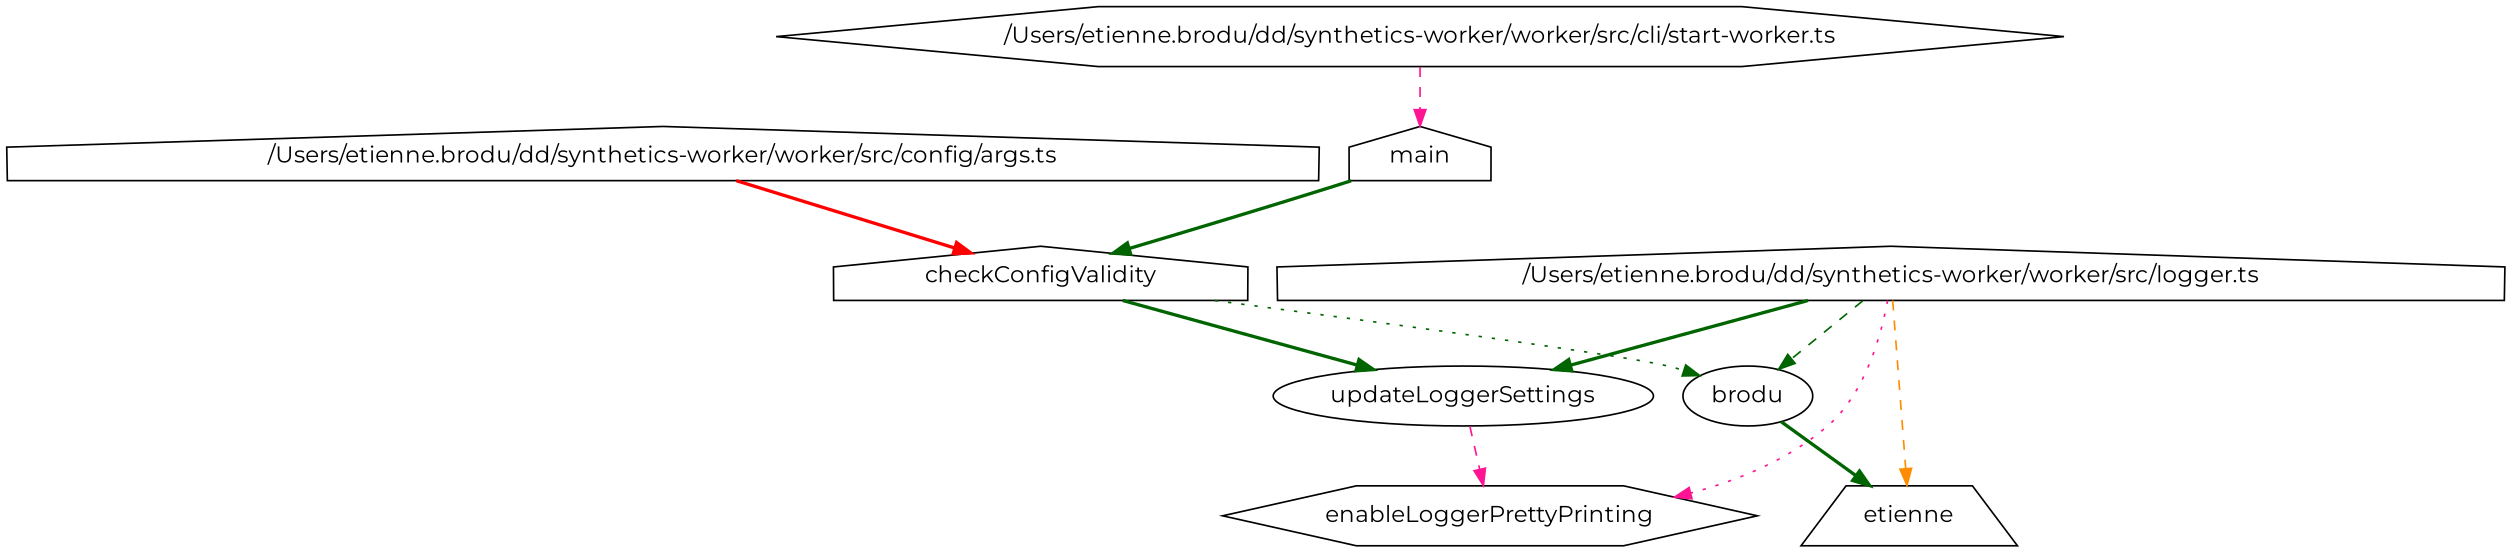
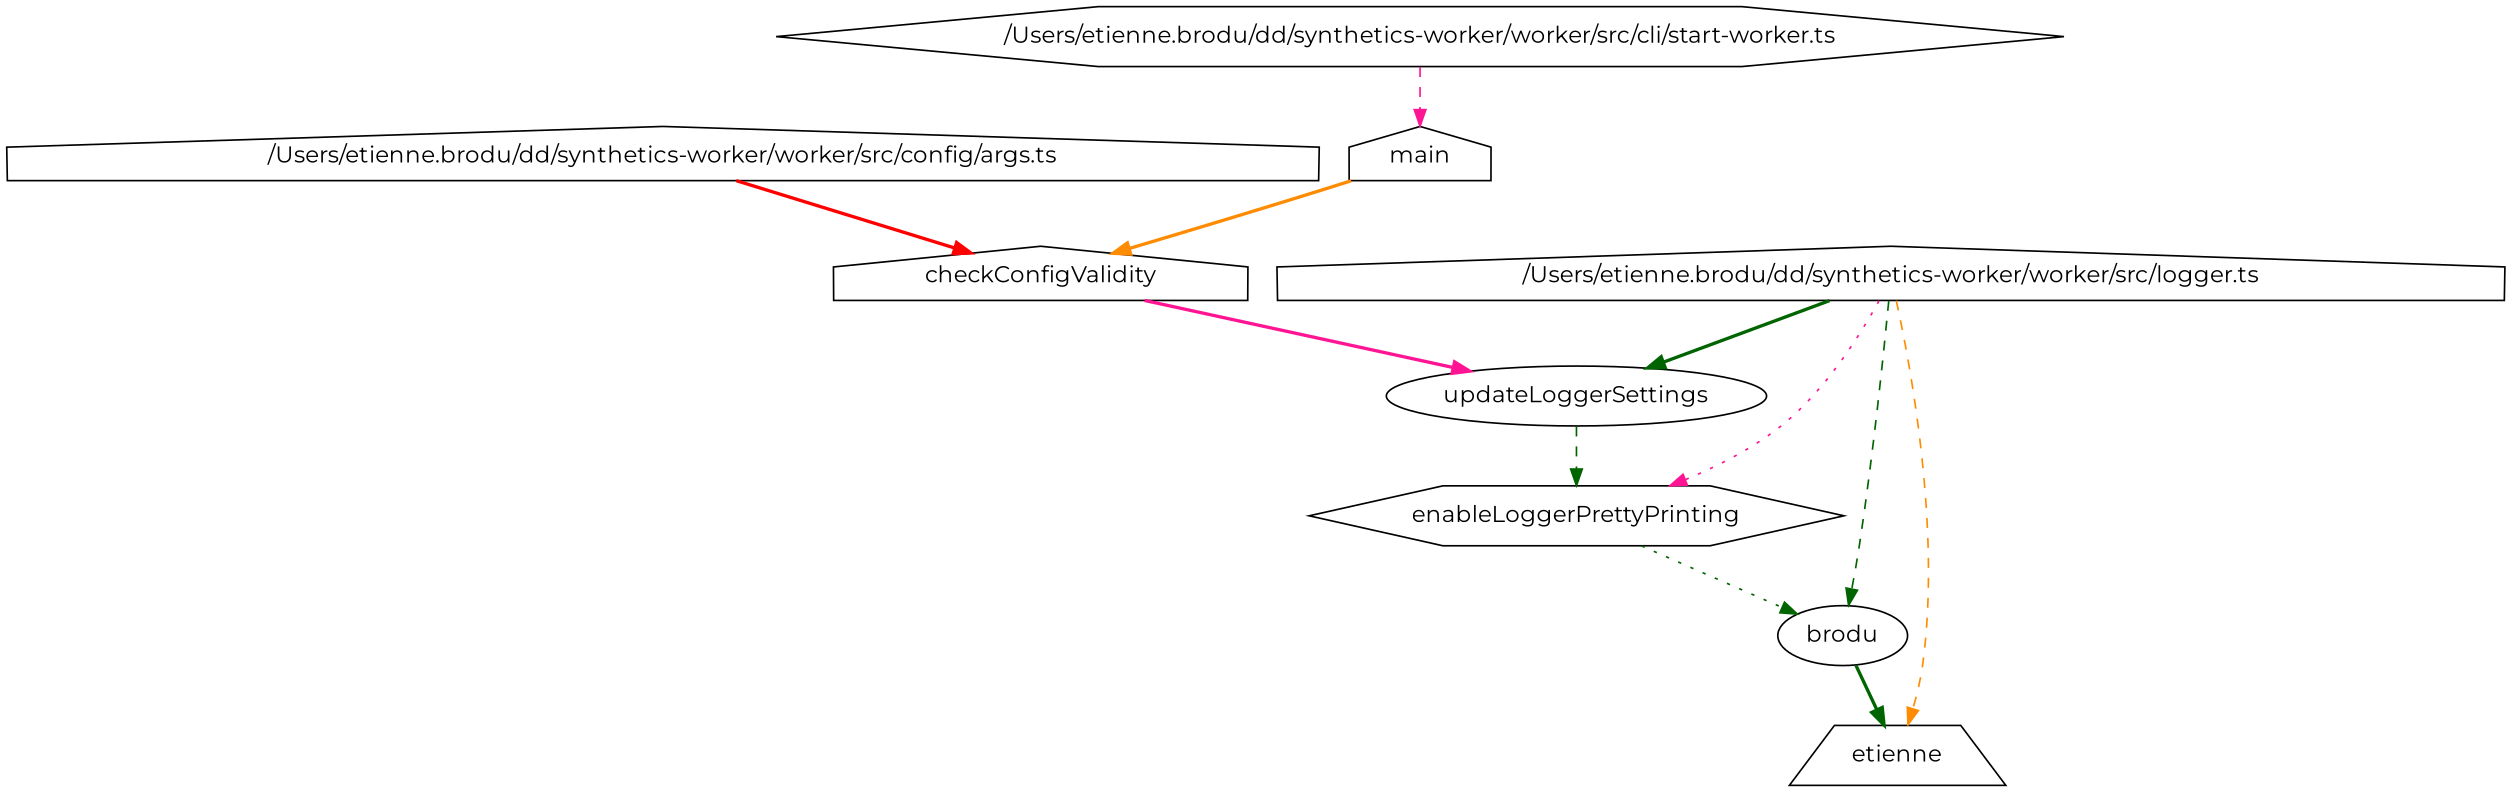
(1241, 215) -> (1241, 215)
(1450, 332) -> (1712, 577)
(1240, 333) -> (1299, 334)
(1475, 448) -> (1576, 448)
